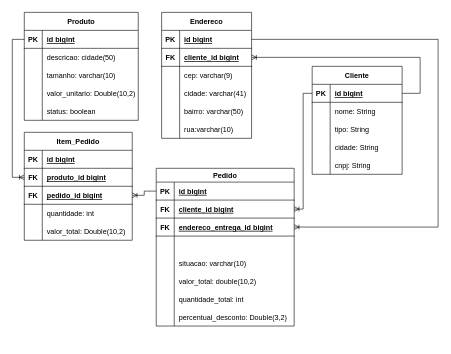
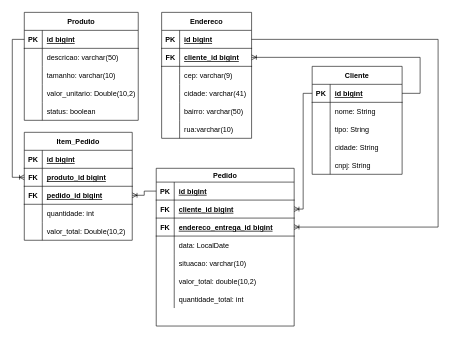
(85, 58) -> (88, 58)
none -> (234, 245)
(234, 317) -> none
